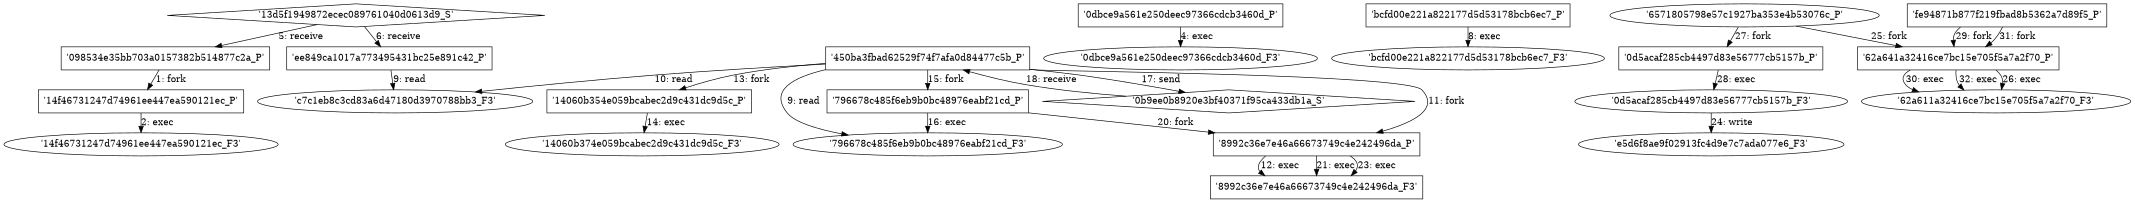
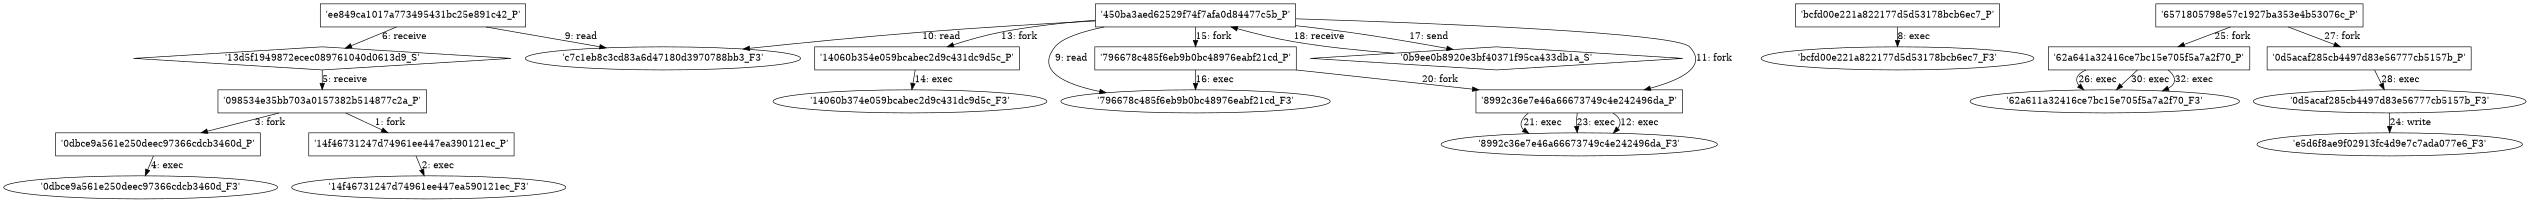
(1745, 15) -> (2259, 15)
(2007, 15) -> none
(370, 34) -> (374, 36)
(928, 58) -> (1196, 15)
(141, 101) -> (411, 144)
none -> (243, 122)
(1317, 187) -> (1579, 144)
